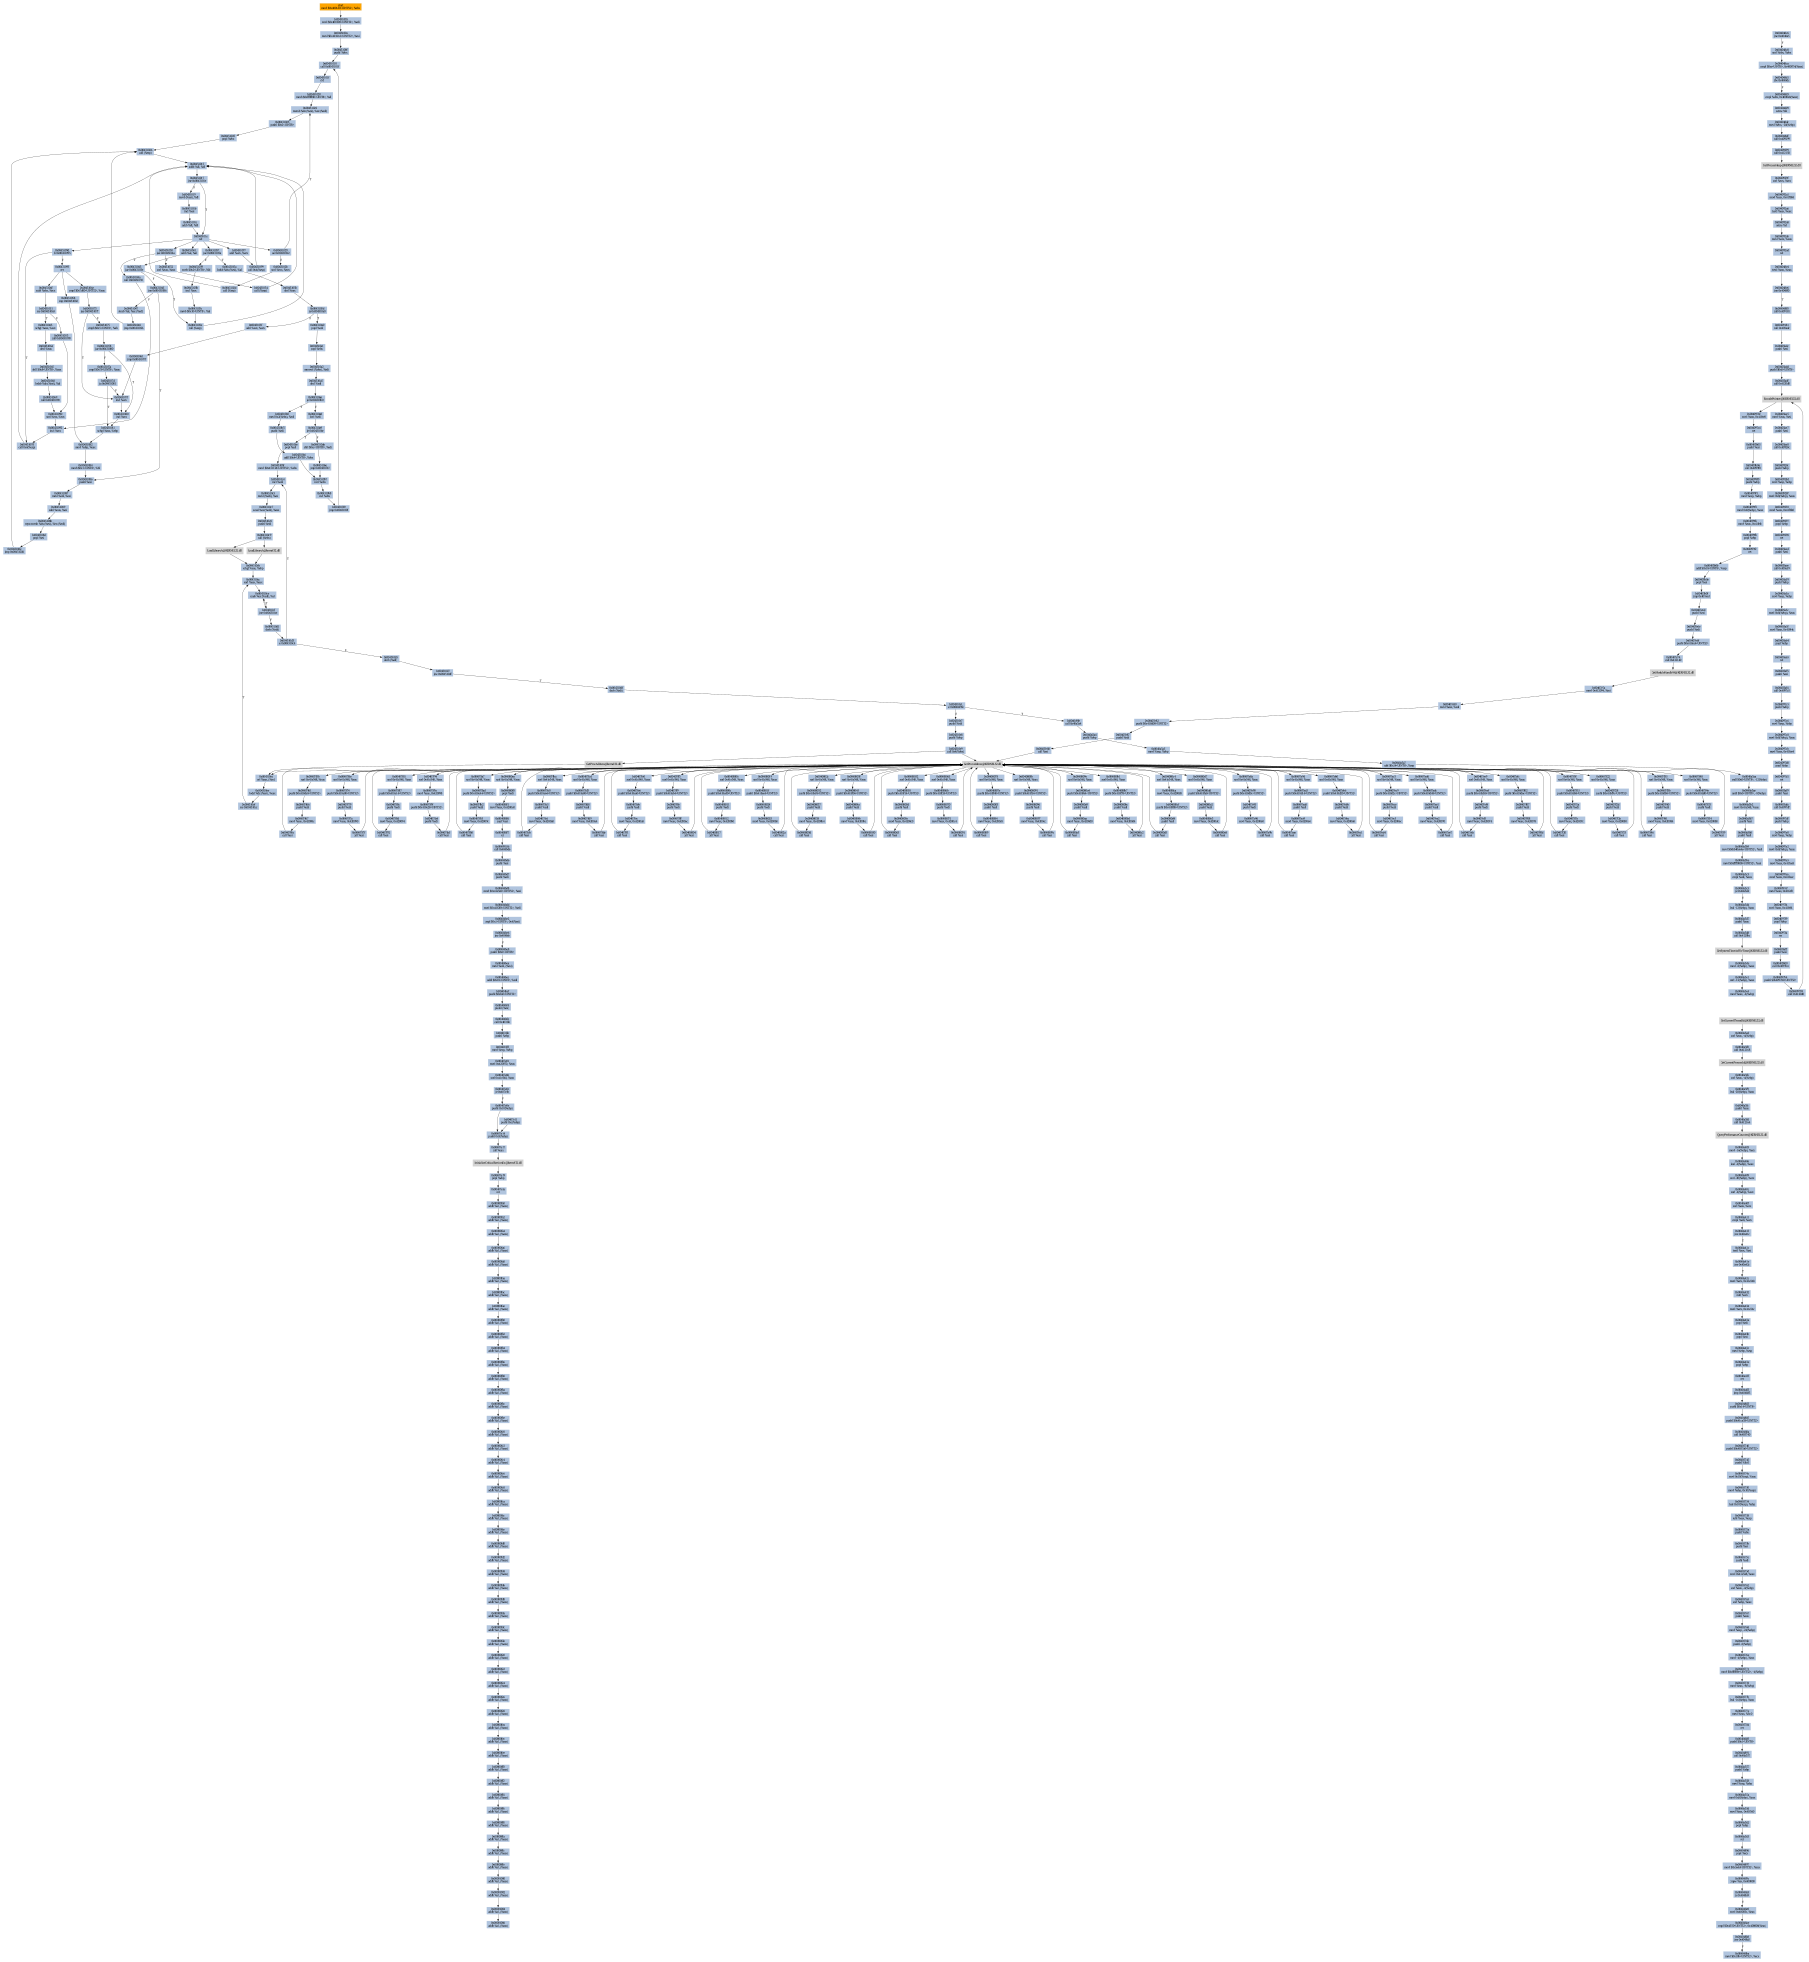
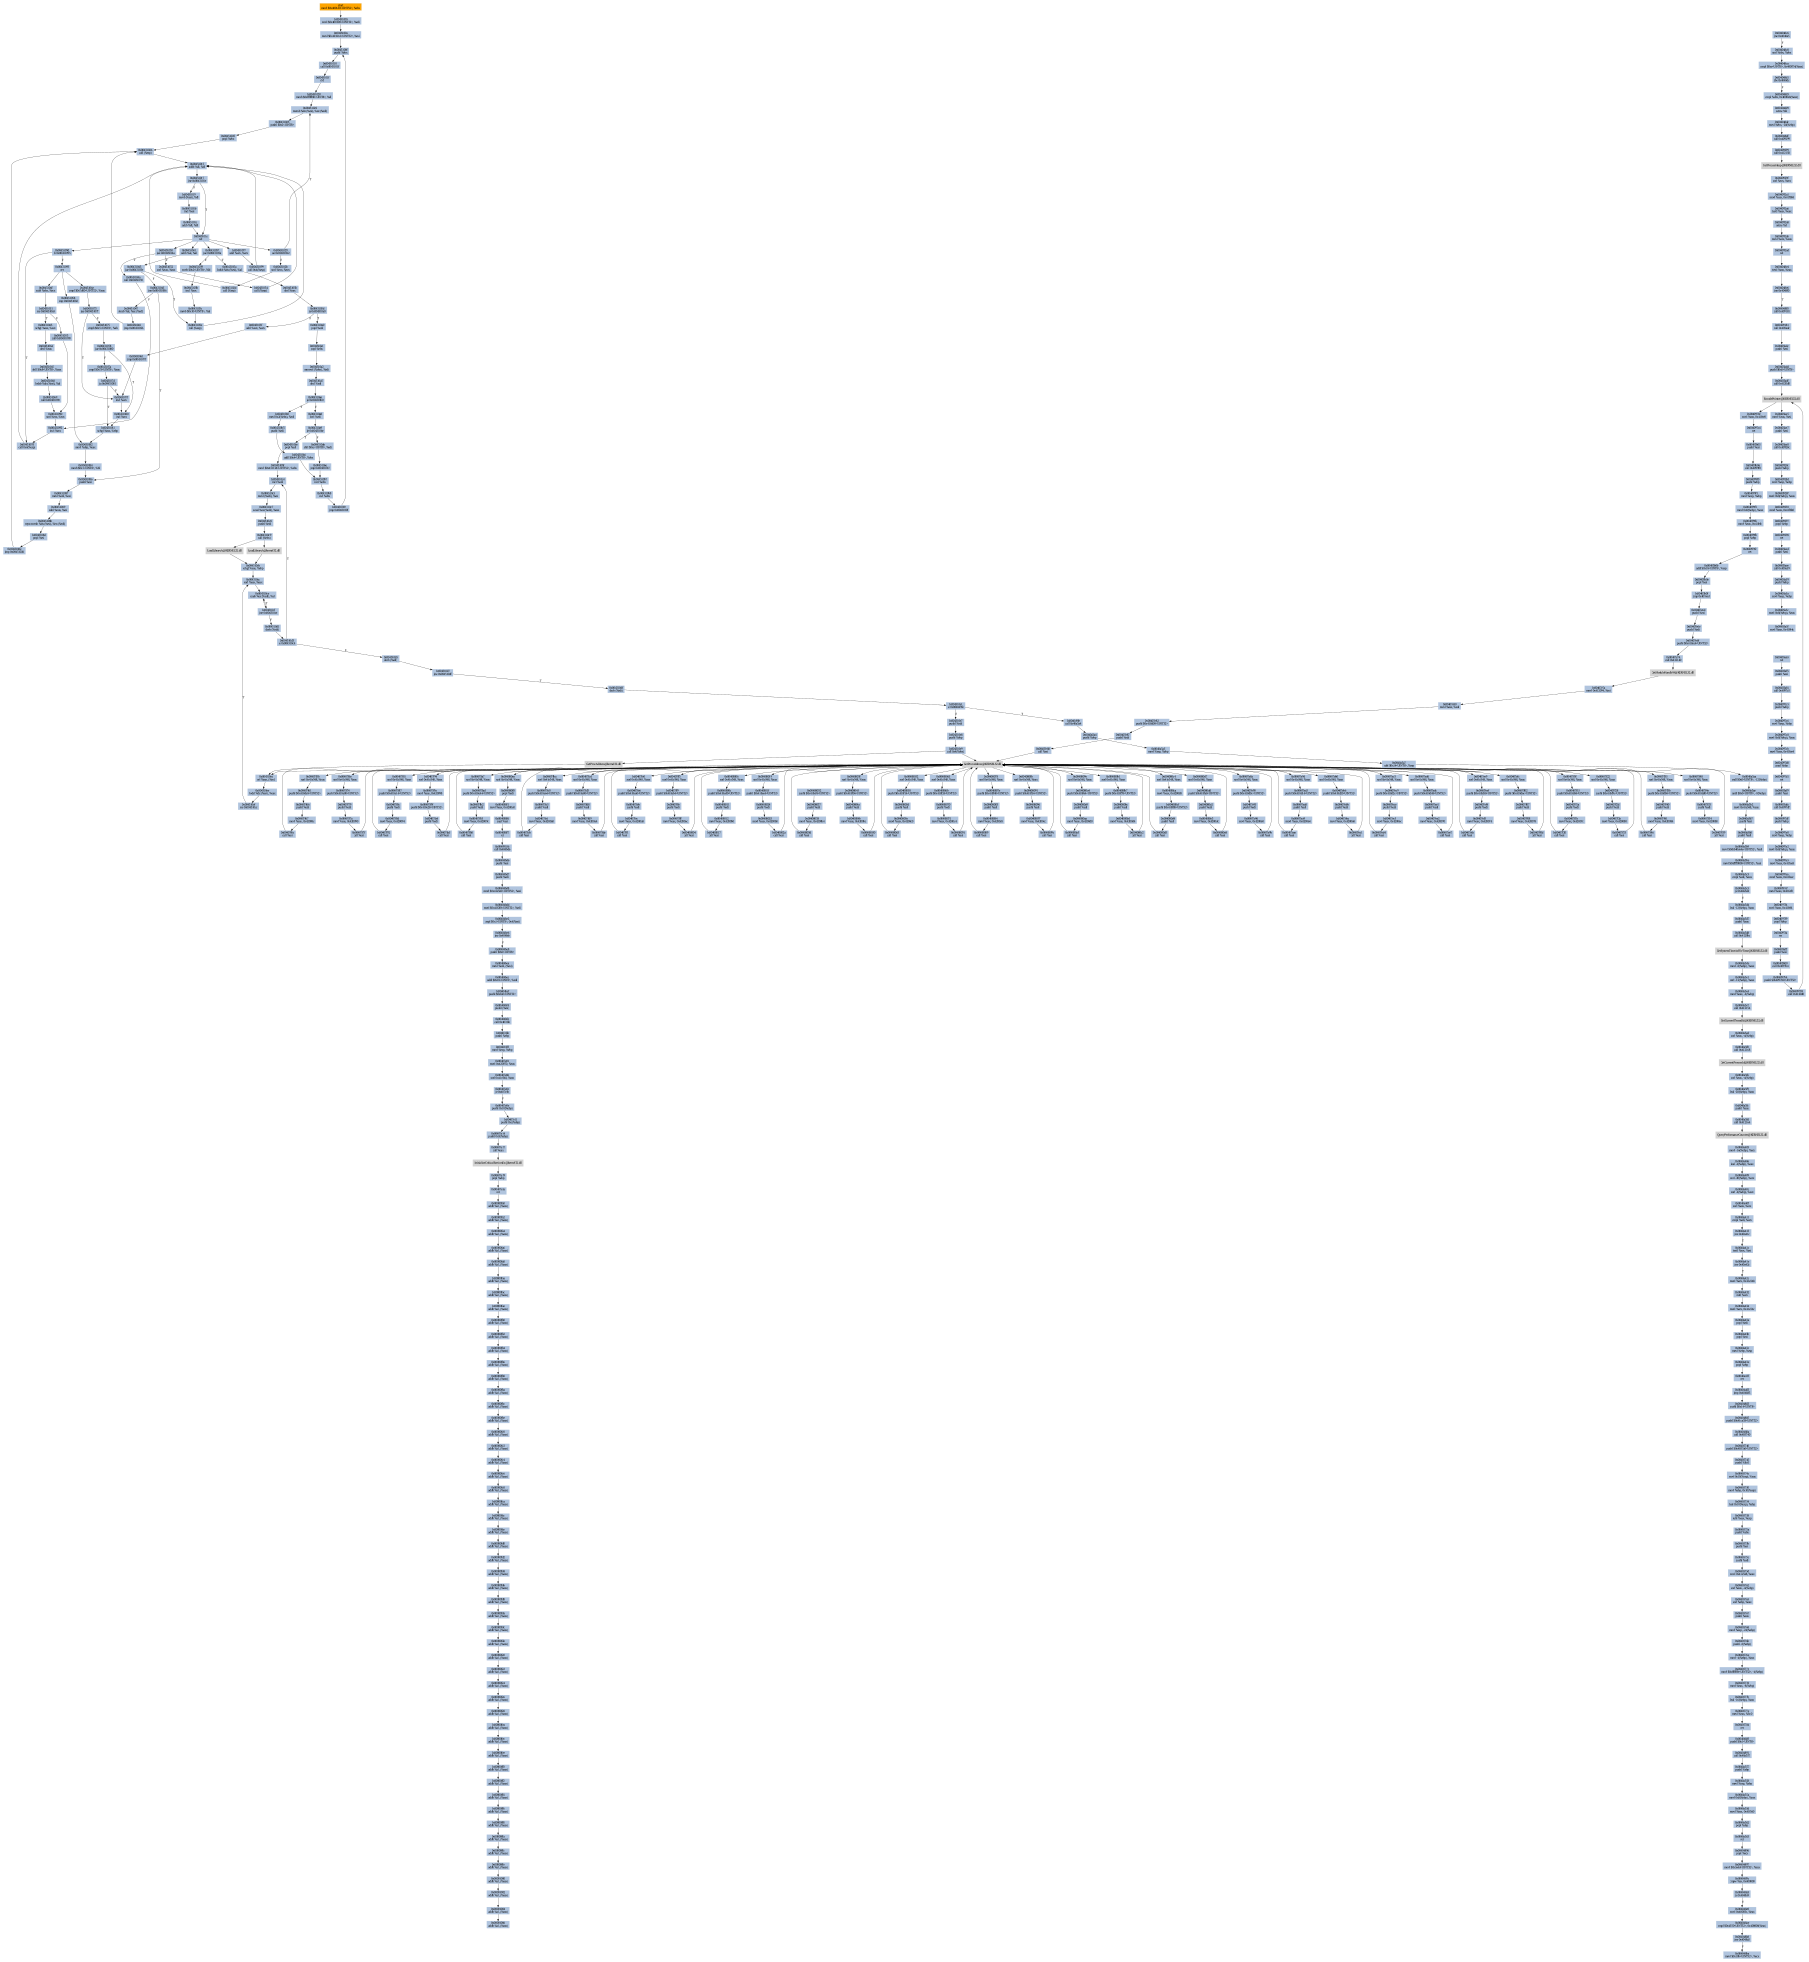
(339, 287) -> (346, 281)
(1782, 642) -> none
(822, 778) -> none
none -> (1742, 1007)
(497, 1120) -> (506, 1113)
